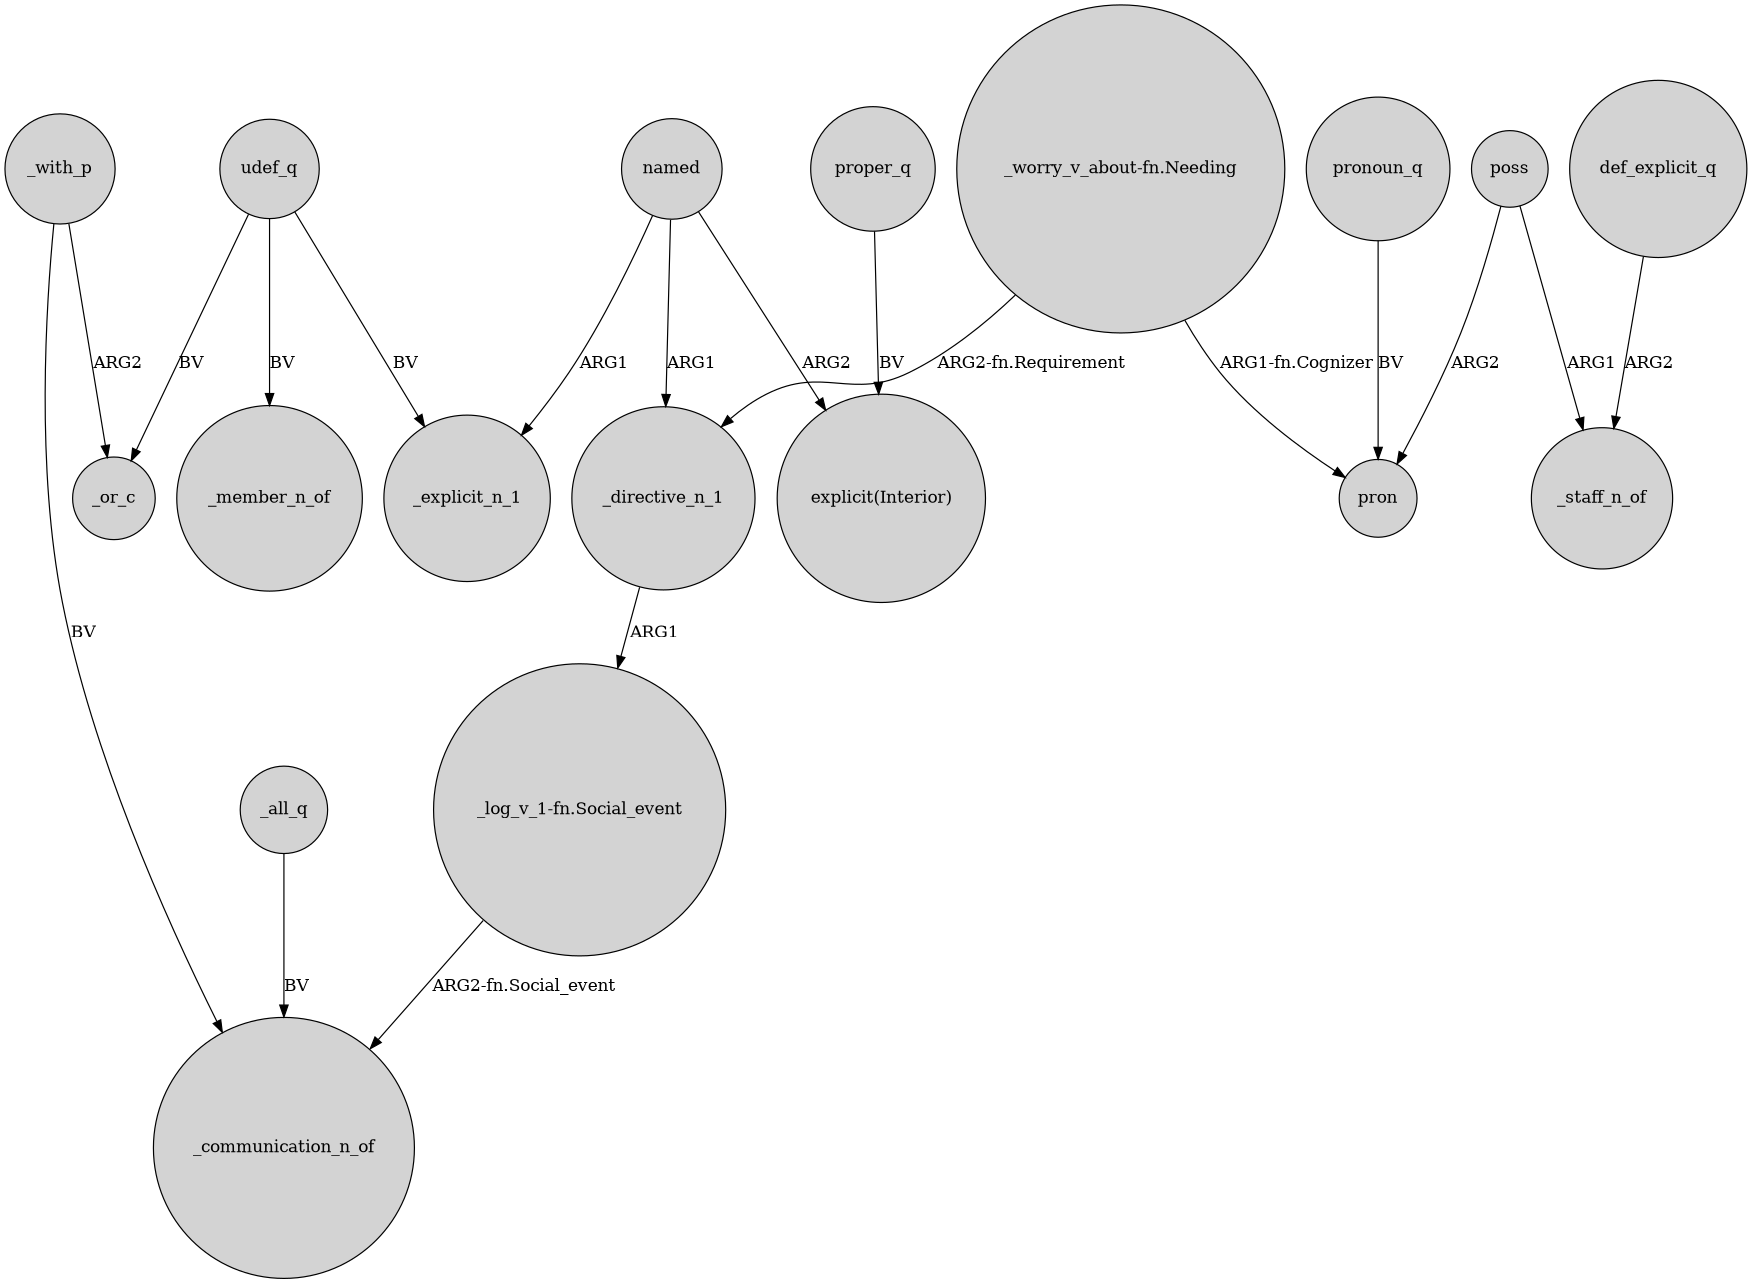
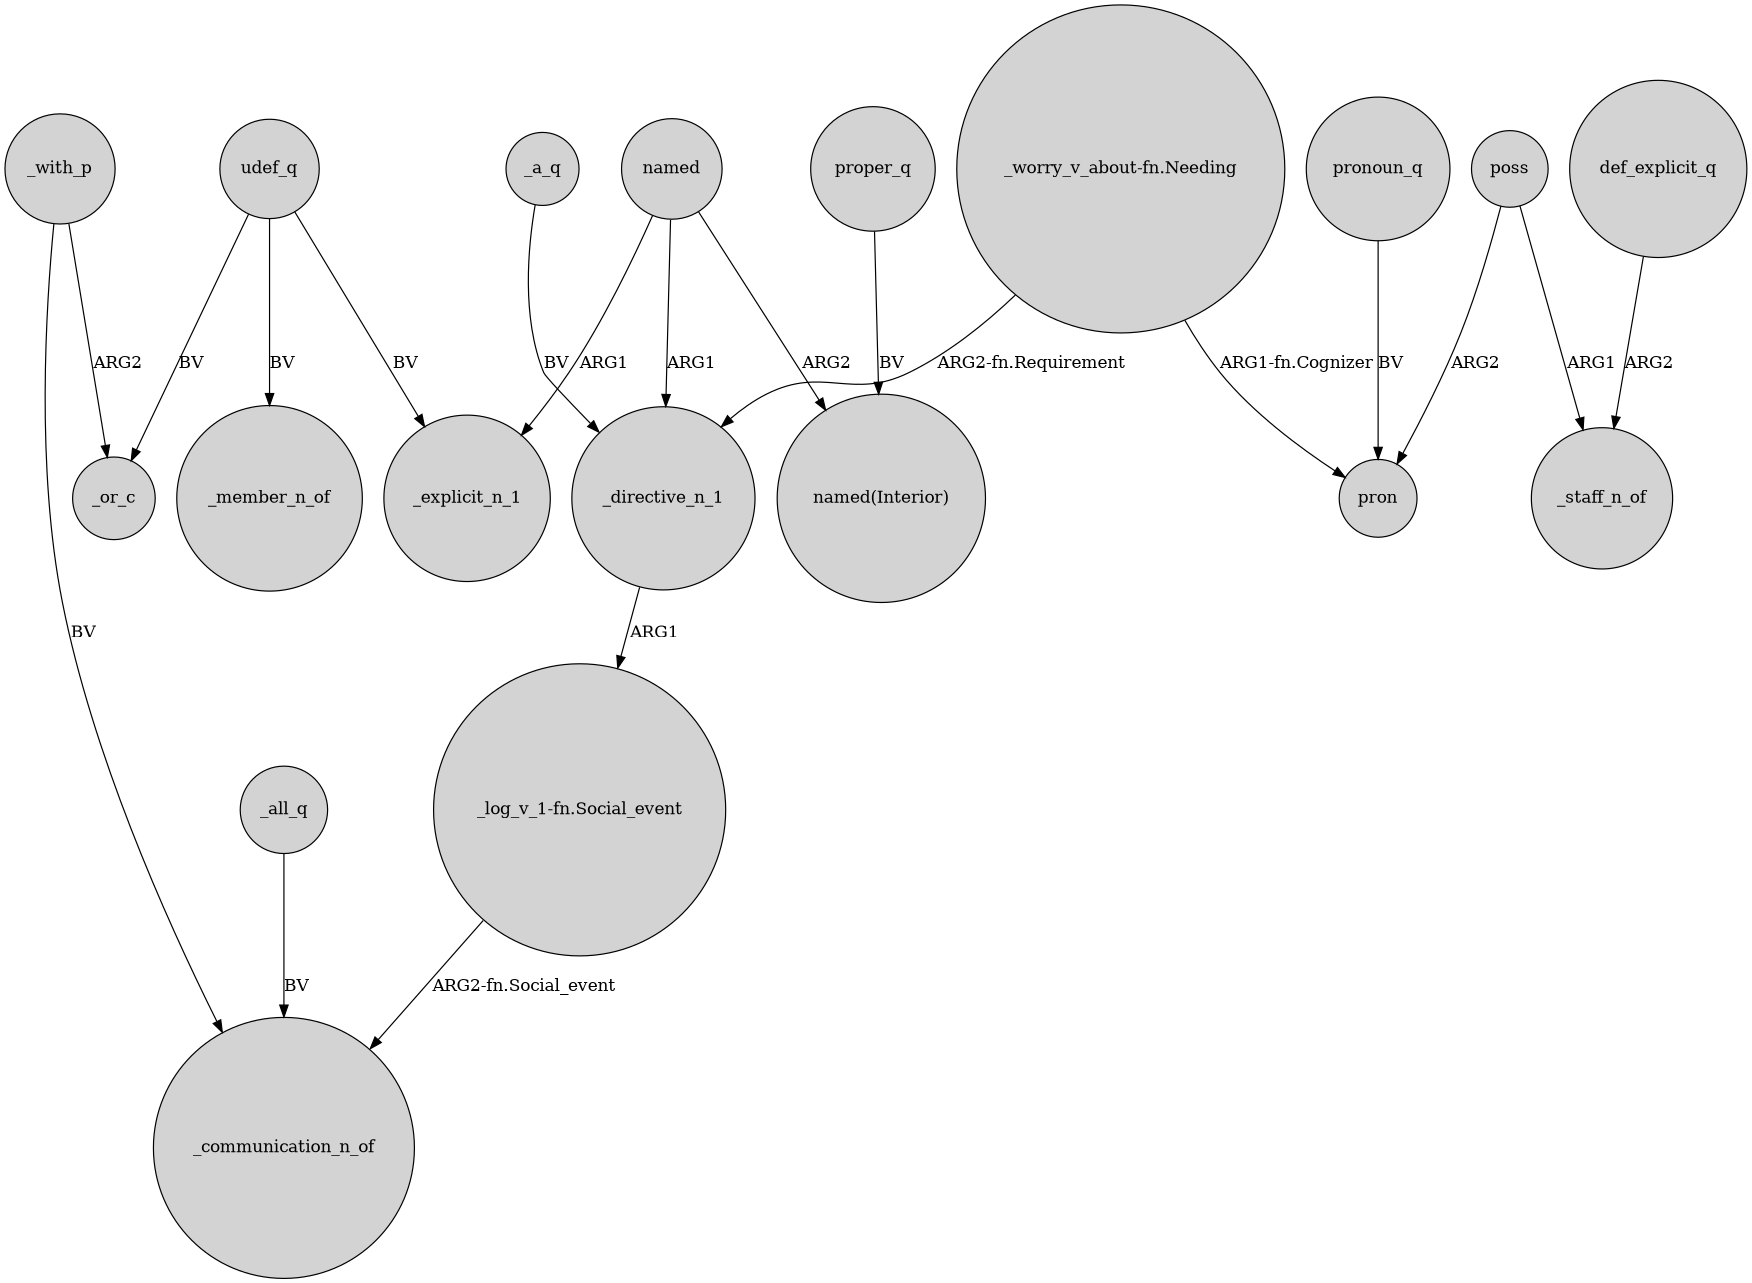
none -> (543, 169)
(881, 498) -> (881, 498)
